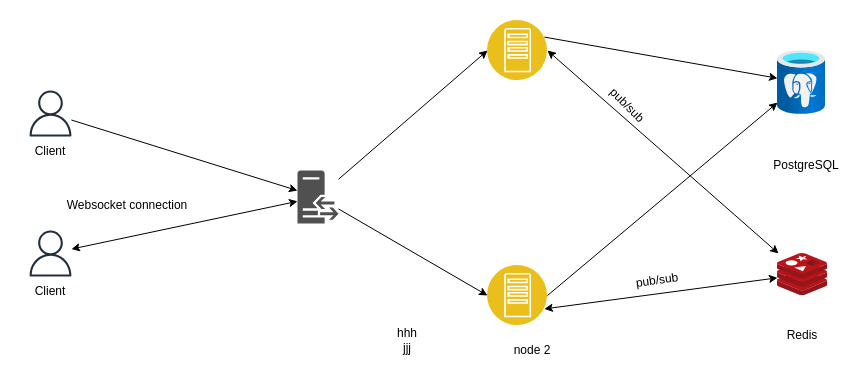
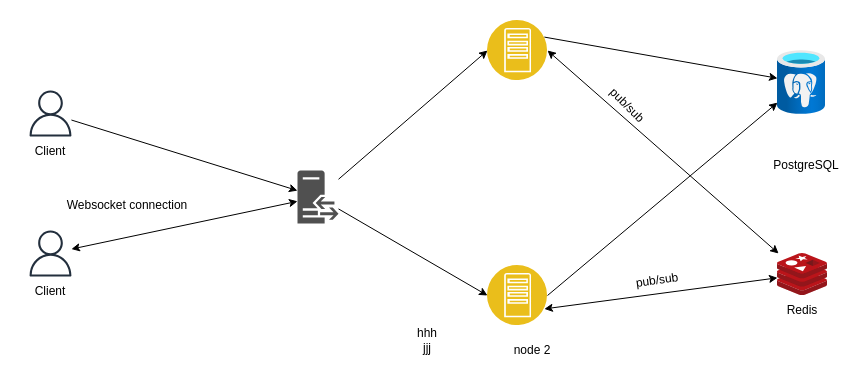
(803, 336) -> (803, 311)
(408, 341) -> (428, 341)
